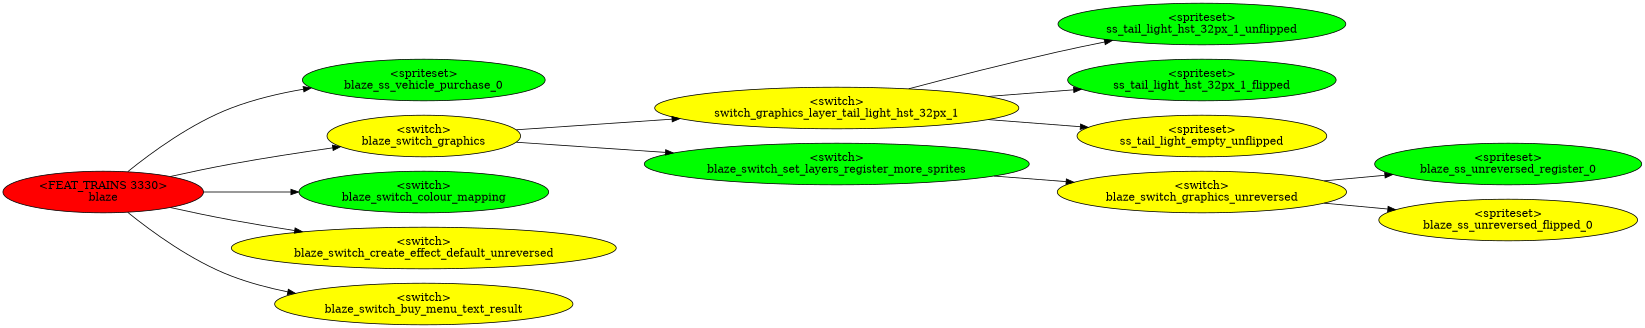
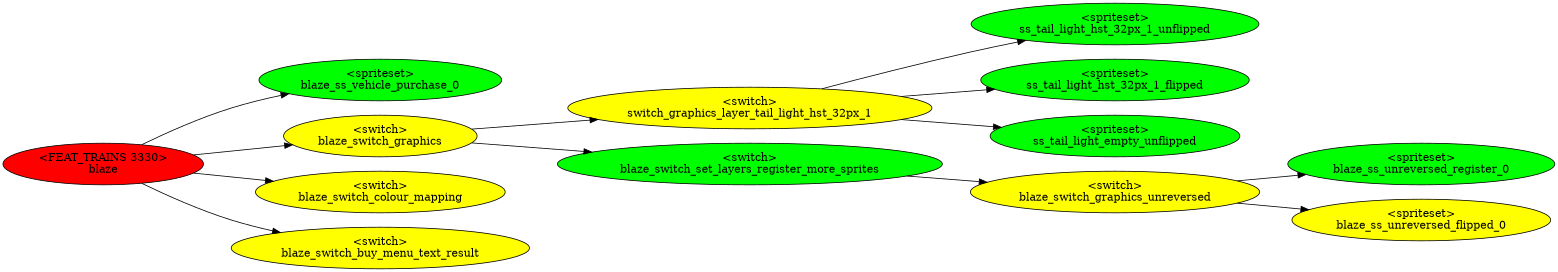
(1202, 136) -> (1115, 136)
(424, 192) -> (380, 192)
(424, 248) -> none
